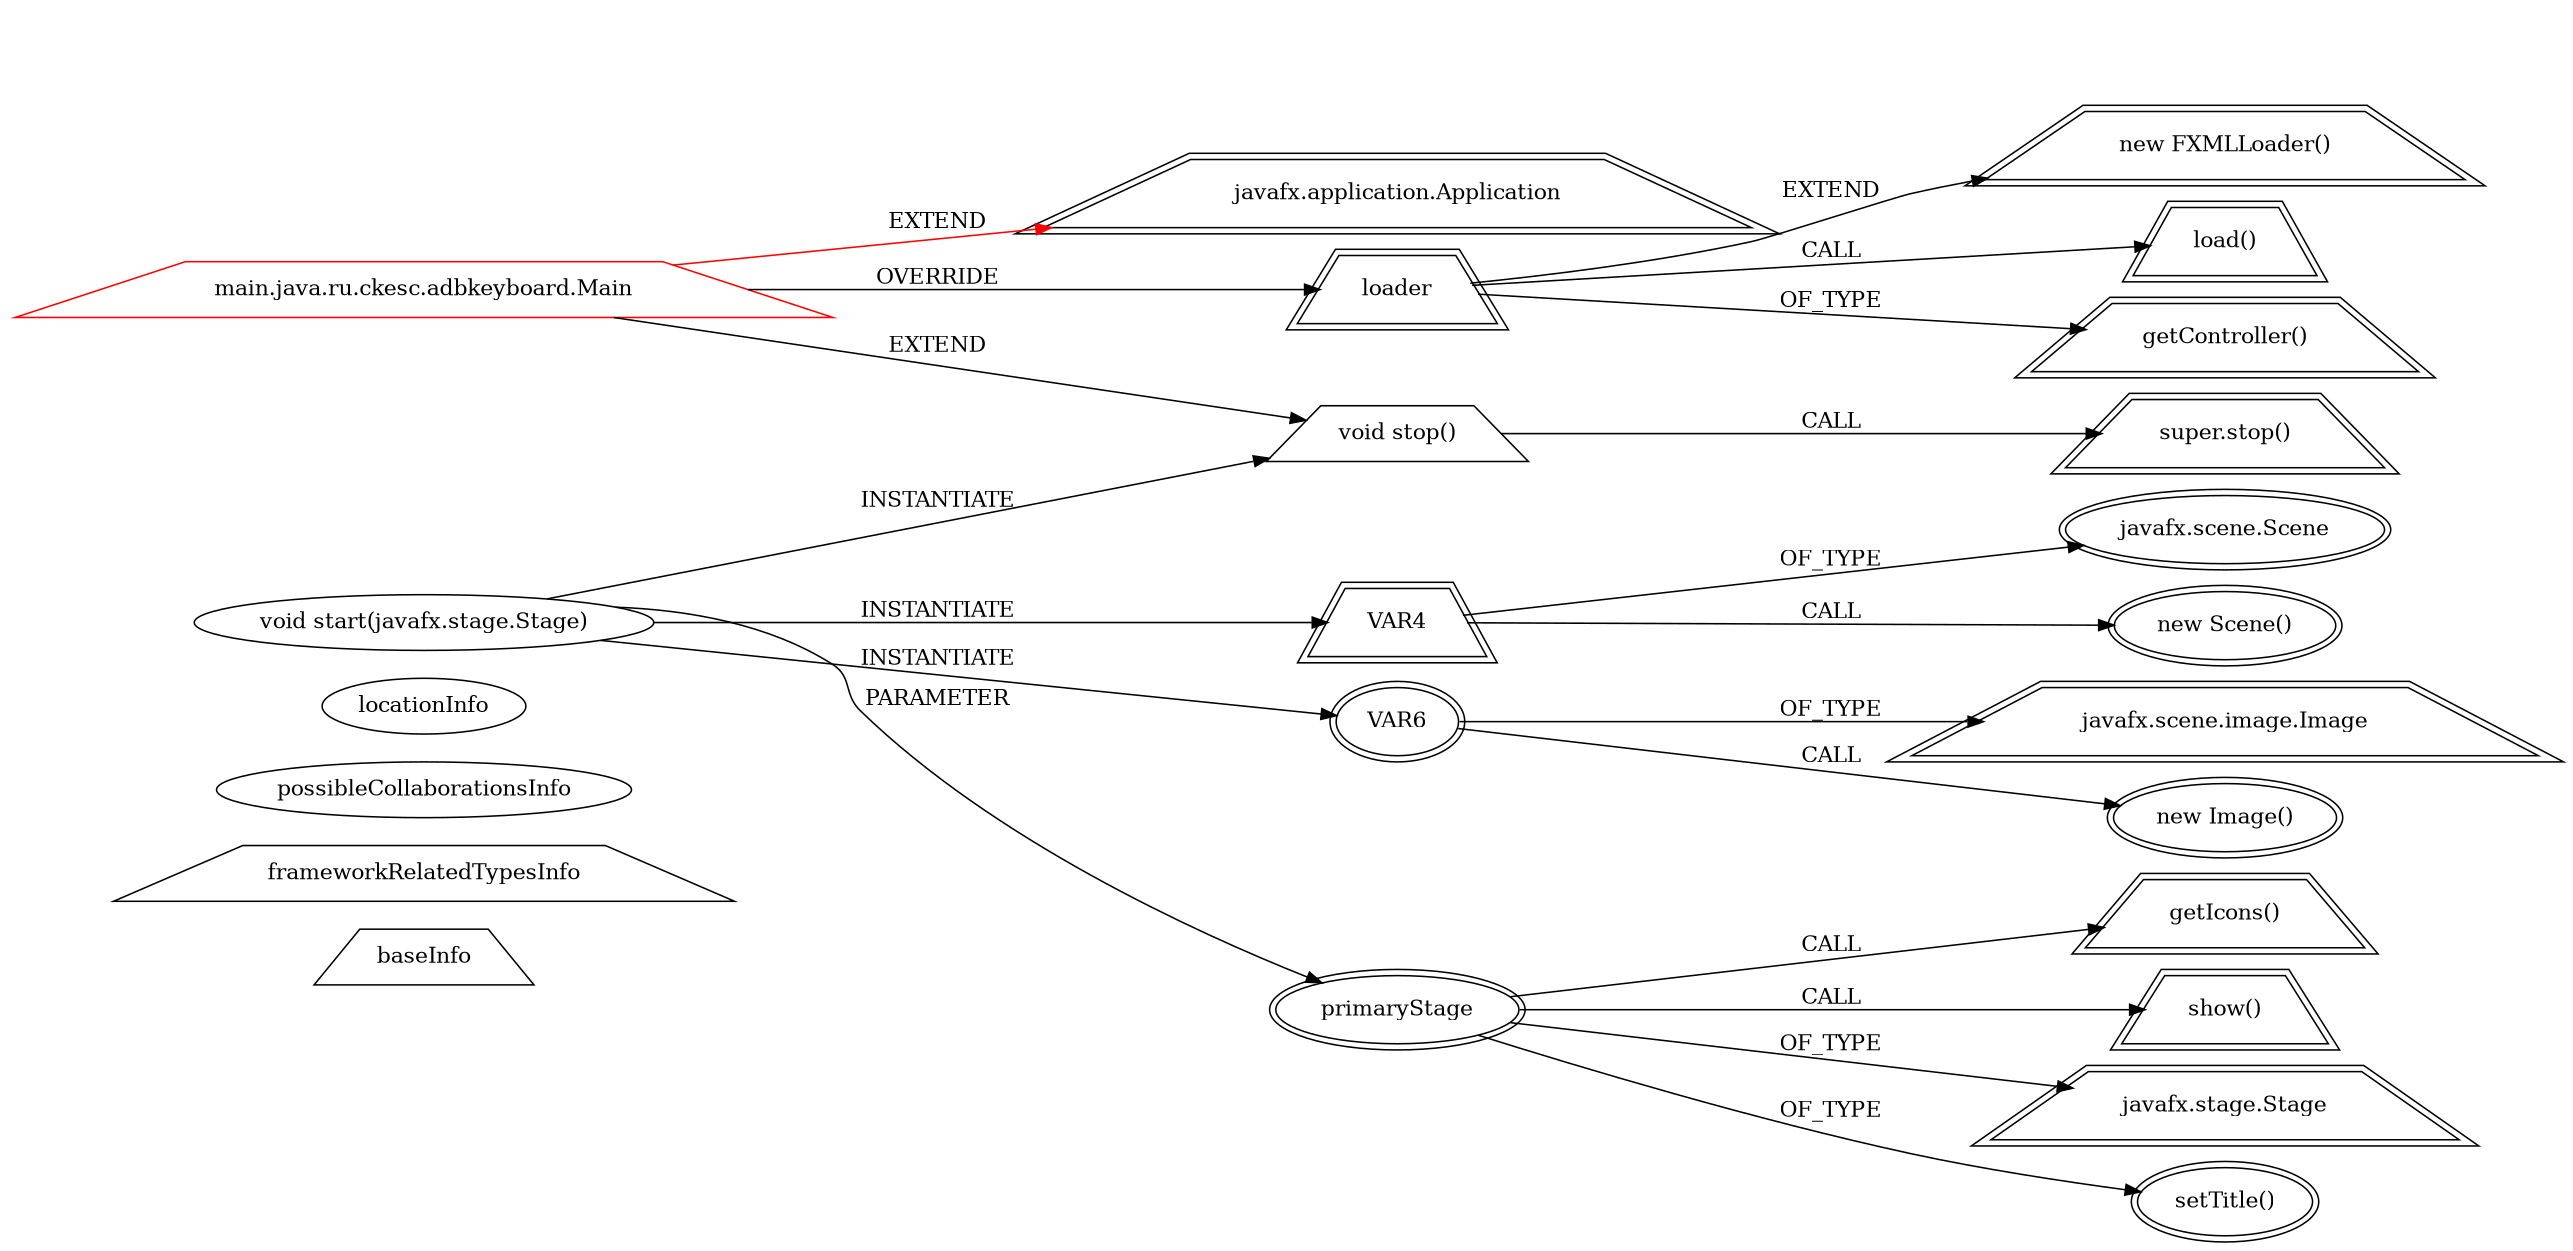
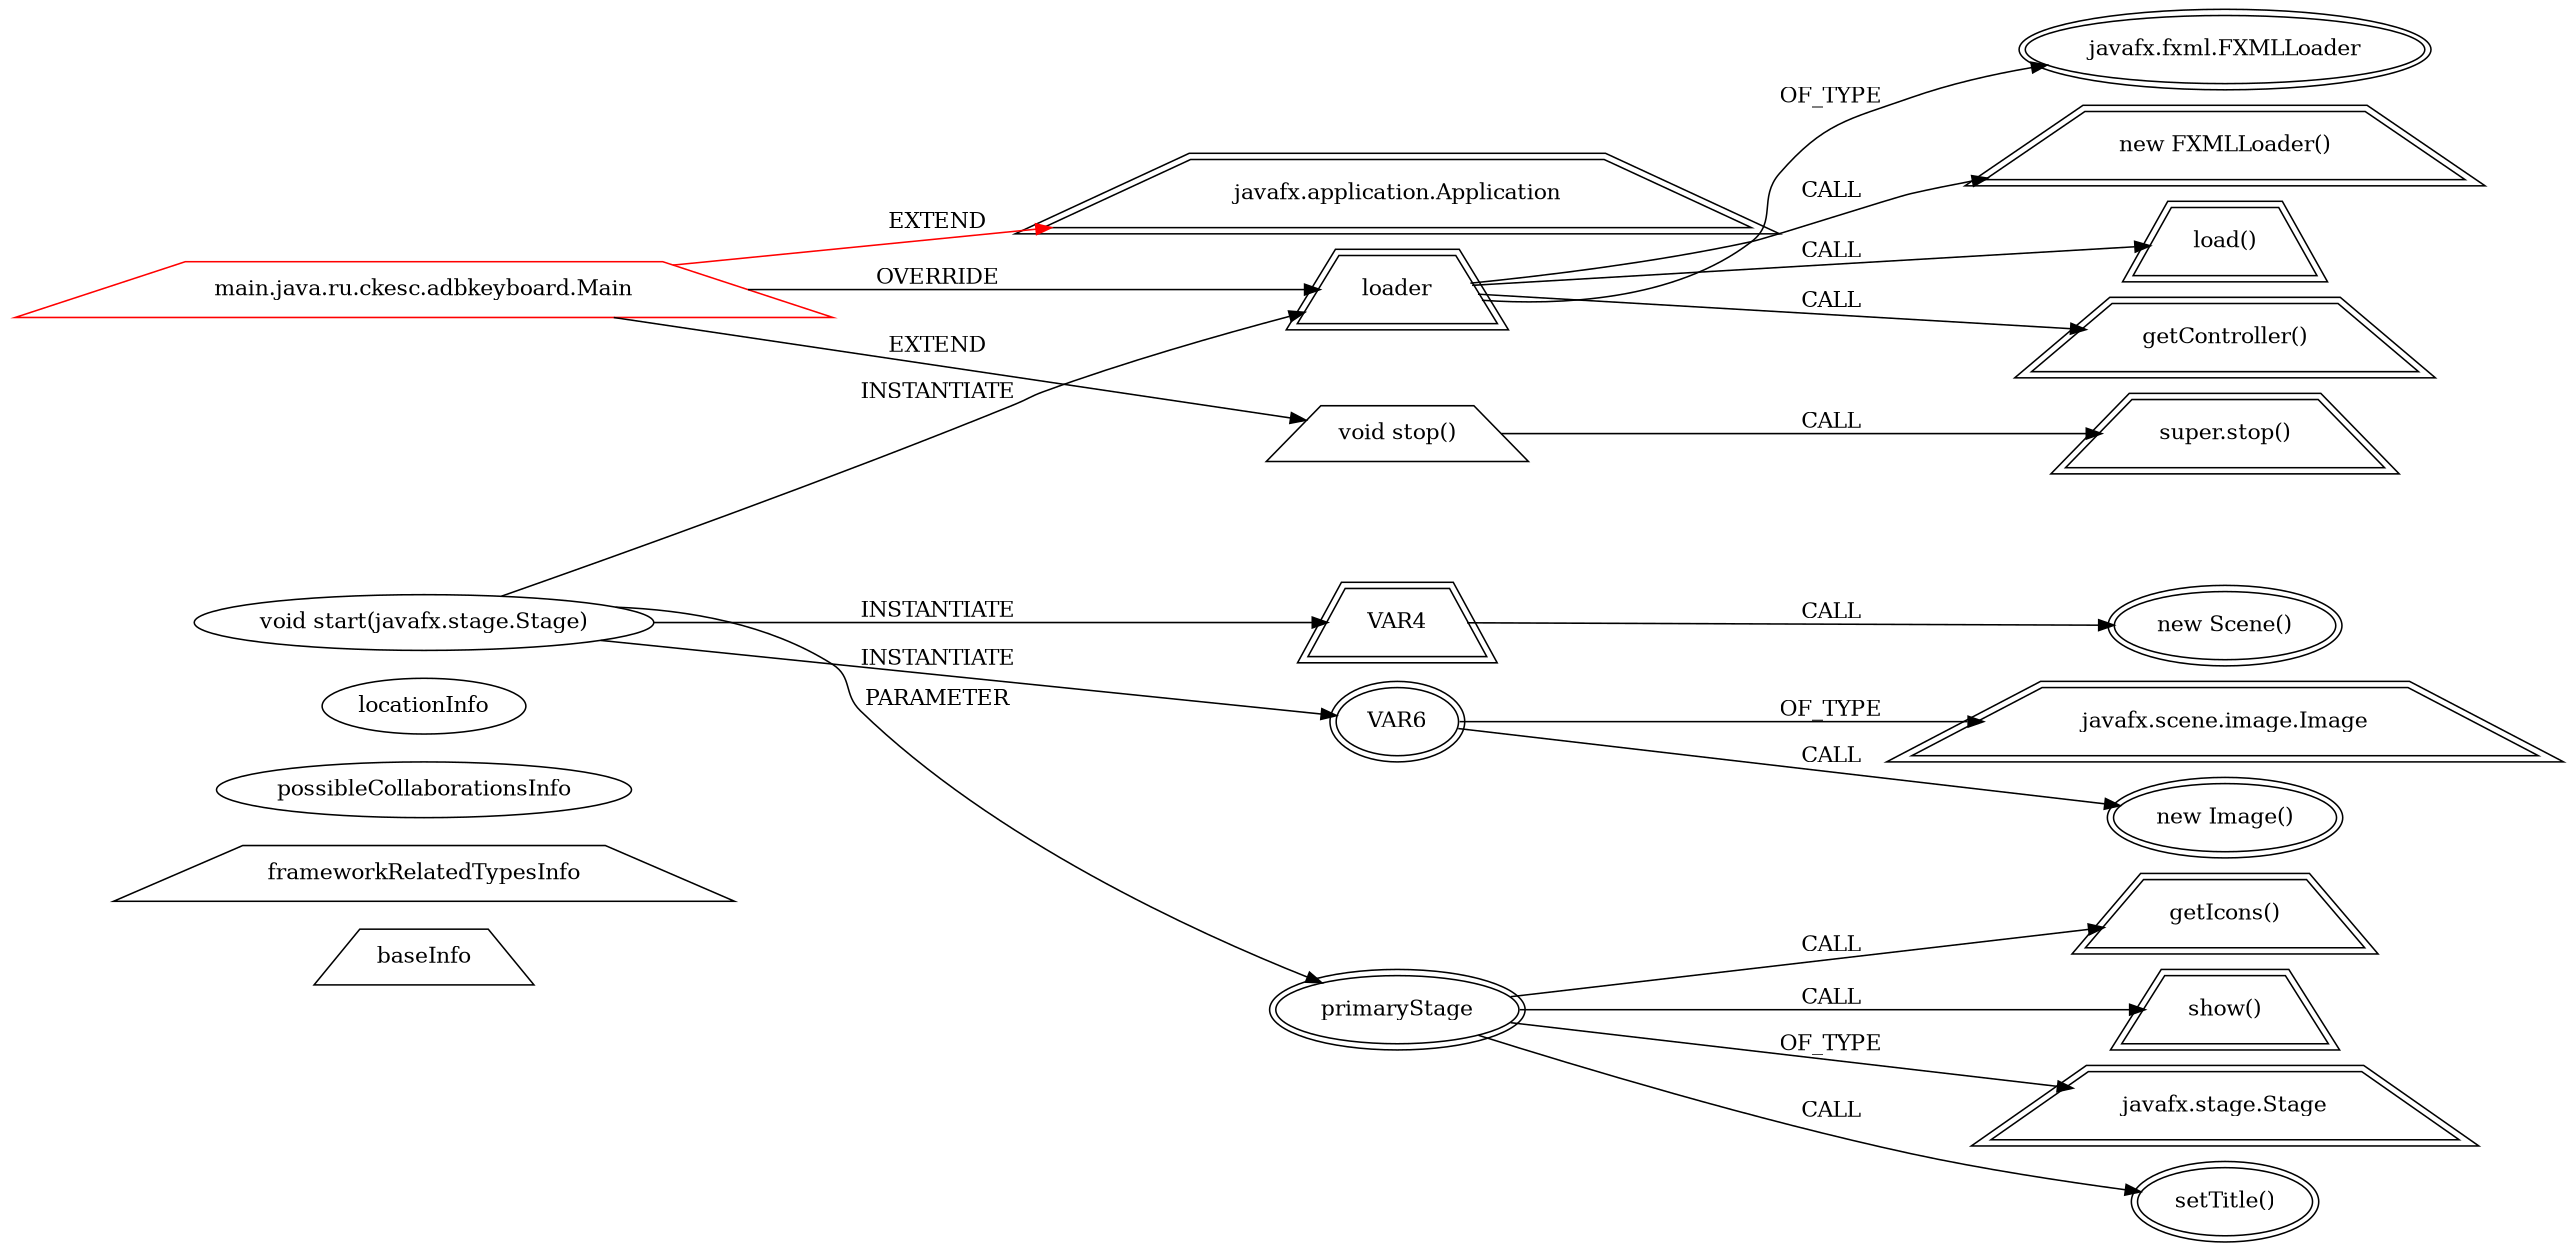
none -> (2225, 50)
(1831, 191) -> (1831, 191)
(1831, 301) -> (1831, 301)
(900, 530) -> (894, 452)
(2225, 530) -> none
(1831, 1111) -> (1831, 1111)
